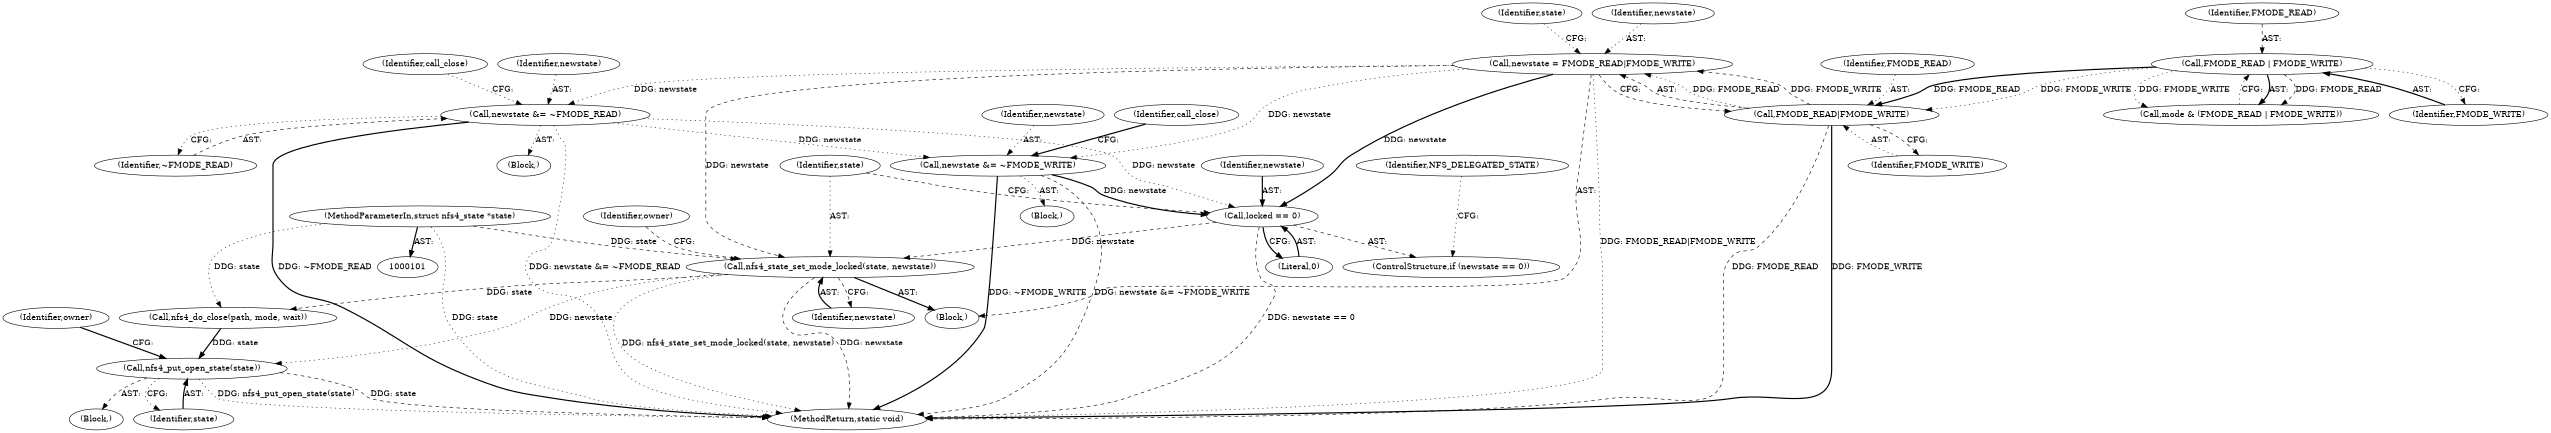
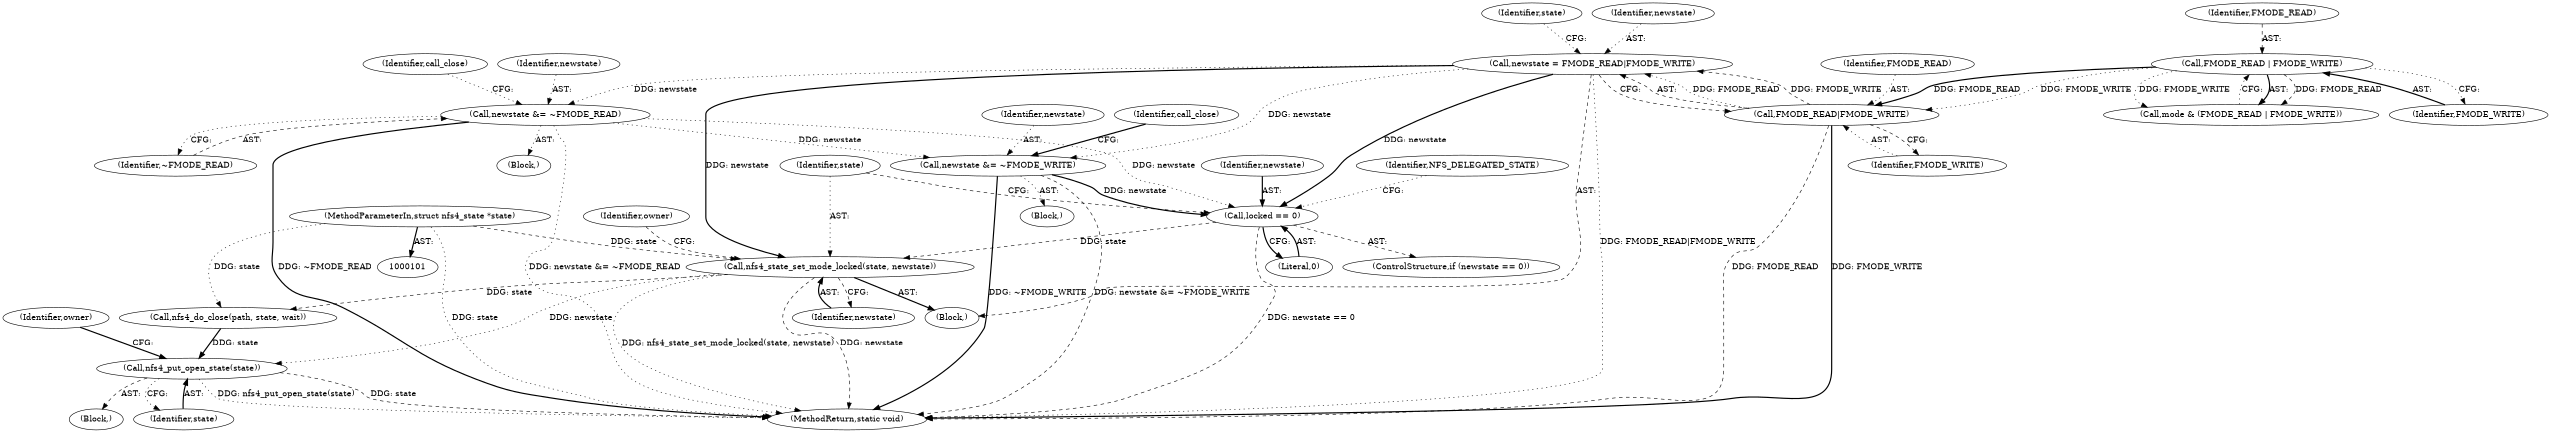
(983, 77) -> (983, 77)
(1457, 213) -> (1364, 191)
(1103, 242) -> (1103, 242)
(228, 318) -> (228, 318)
